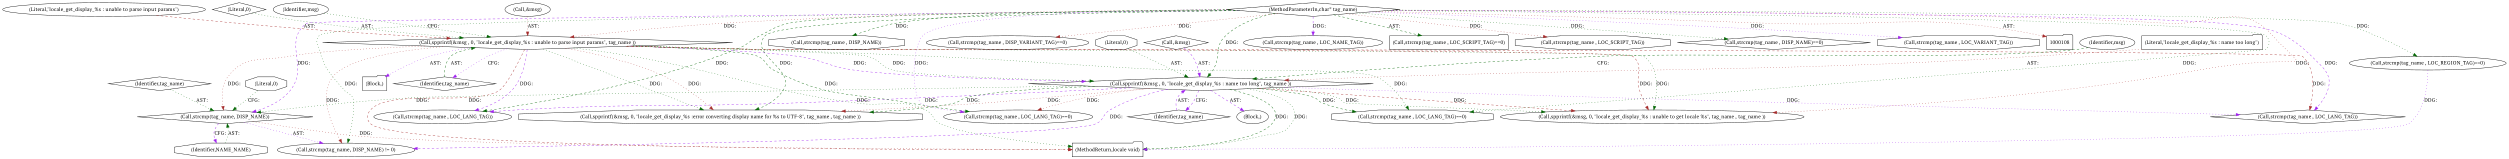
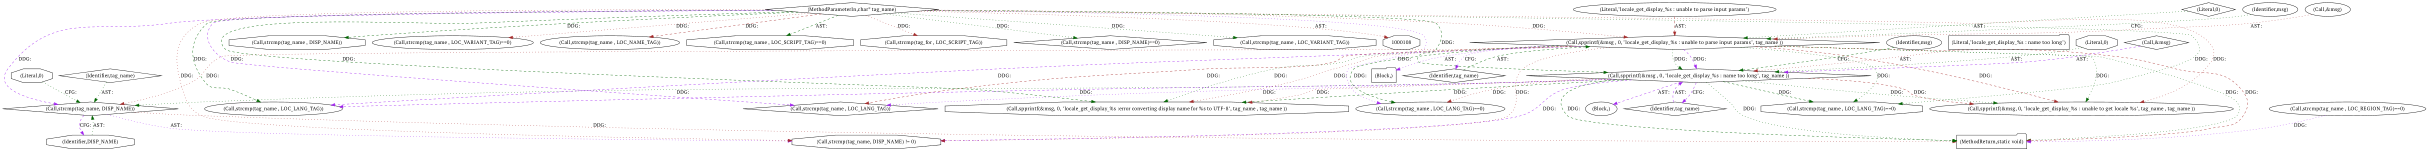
(2010, 14) -> none
(590, 20) -> (180, 79)
(1634, 23) -> (1064, 25)
(1313, 24) -> (737, 25)
(1008, 43) -> (453, 43)
(1449, 43) -> (770, 43)
(1593, 43) -> (934, 43)
(2060, 43) -> (1401, 43)
(221, 150) -> (90, 142)
(346, 150) -> (866, 142)
(1108, 150) -> (1992, 142)
